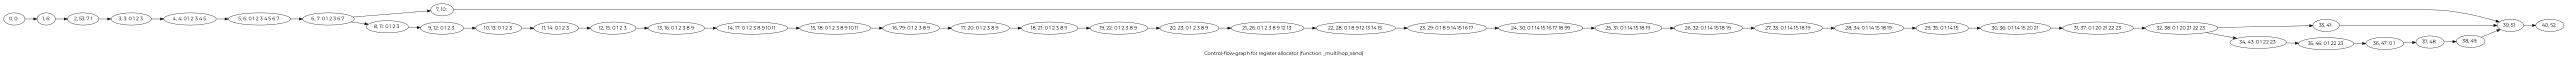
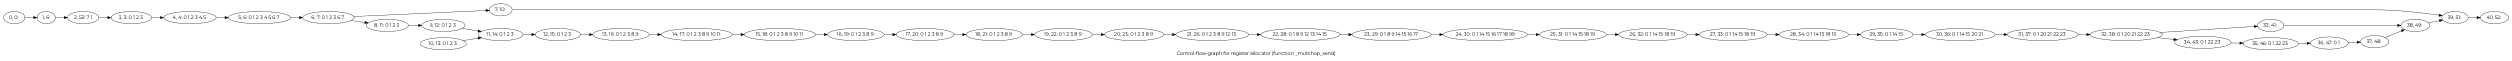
(2417, 25) -> (2341, 25)
(468, 28) -> (470, 30)
(911, 28) -> (856, 35)
